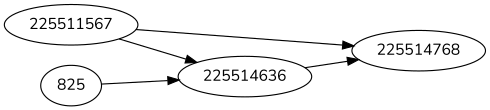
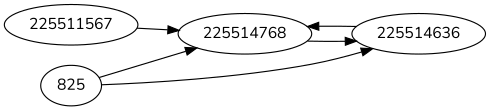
(153, 49) -> (326, 41)
none -> (142, 64)
